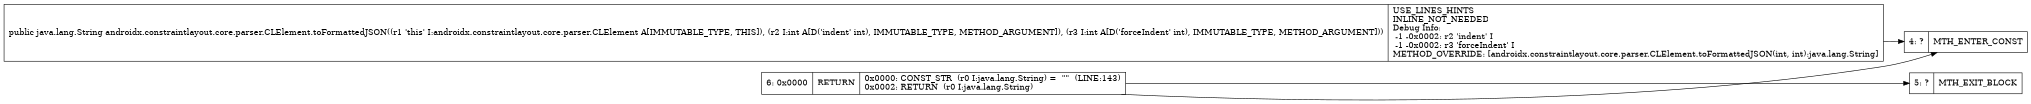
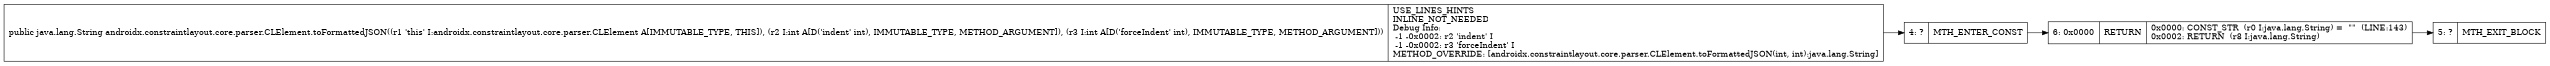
(950, 87) -> (2237, 37)
(1528, 97) -> (2035, 33)
